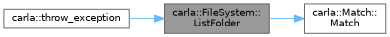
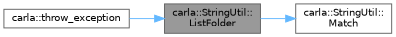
(217, 19) -> (212, 19)
(345, 19) -> (344, 19)
